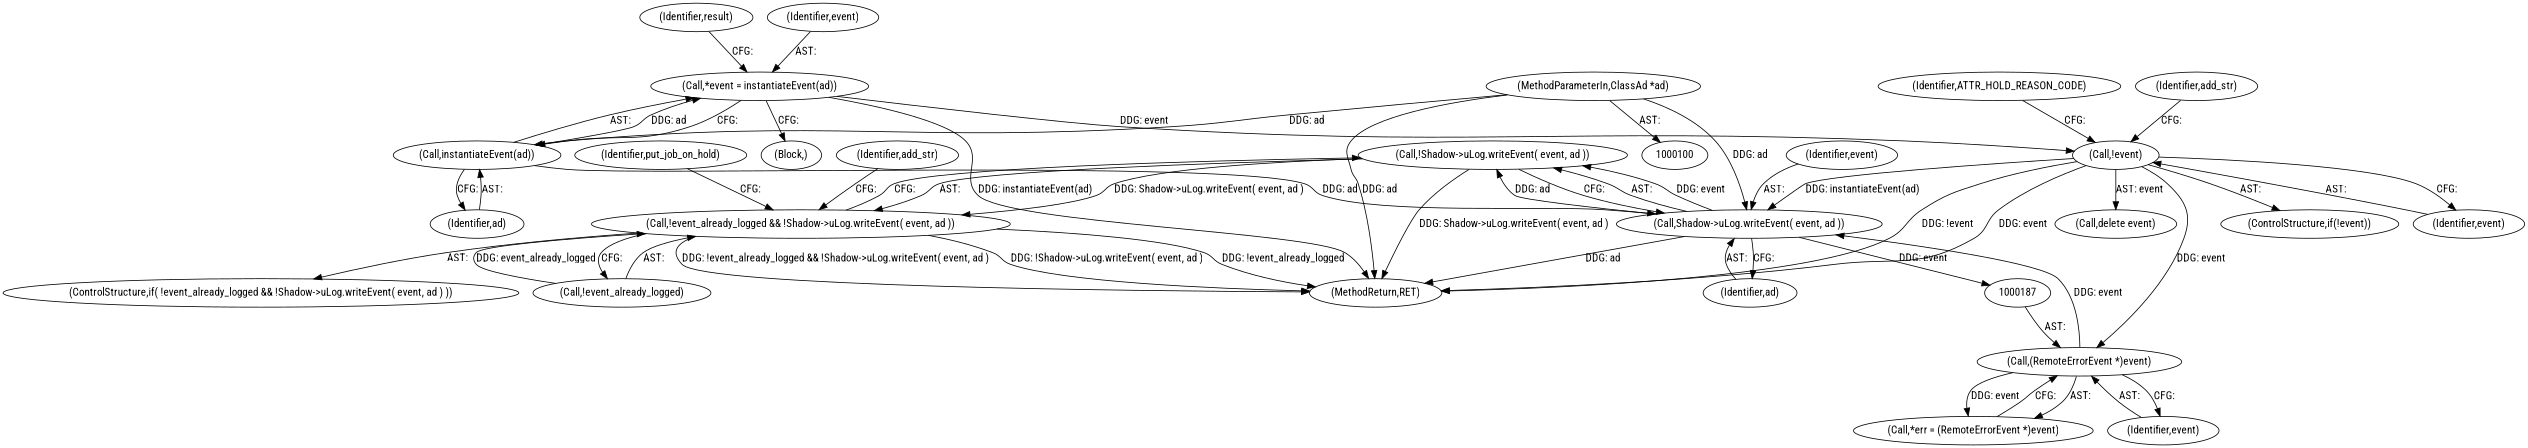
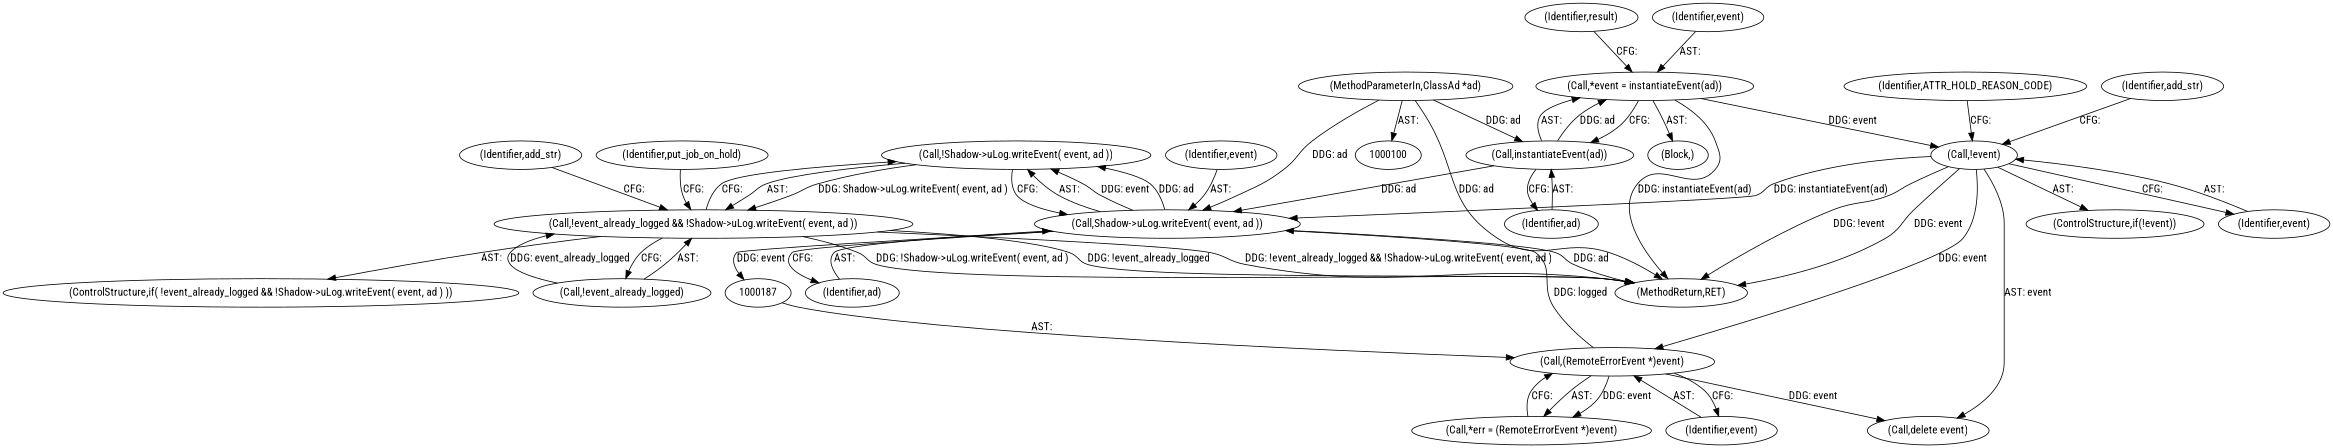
(790, 121) -> (1678, 121)
(1417, 212) -> none
(2098, 293) -> (1581, 293)
none -> (1771, 396)
